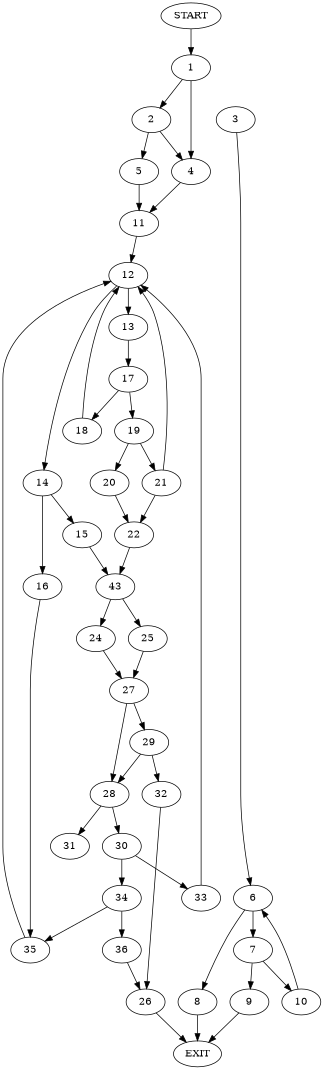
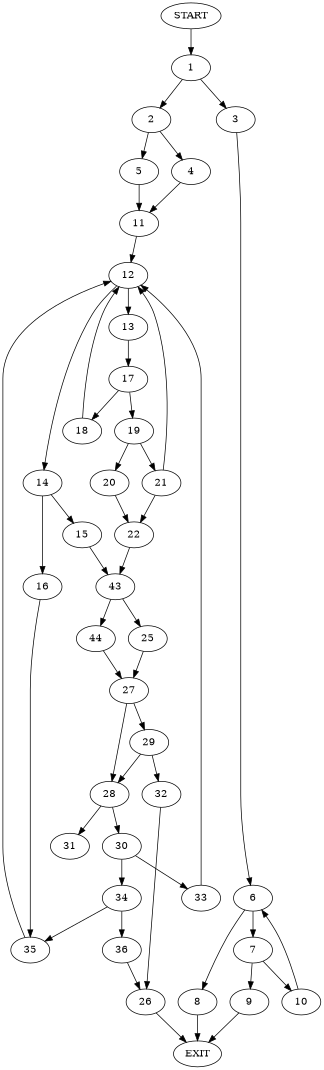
(191, 116) -> (211, 91)
(96, 639) -> (96, 639)
